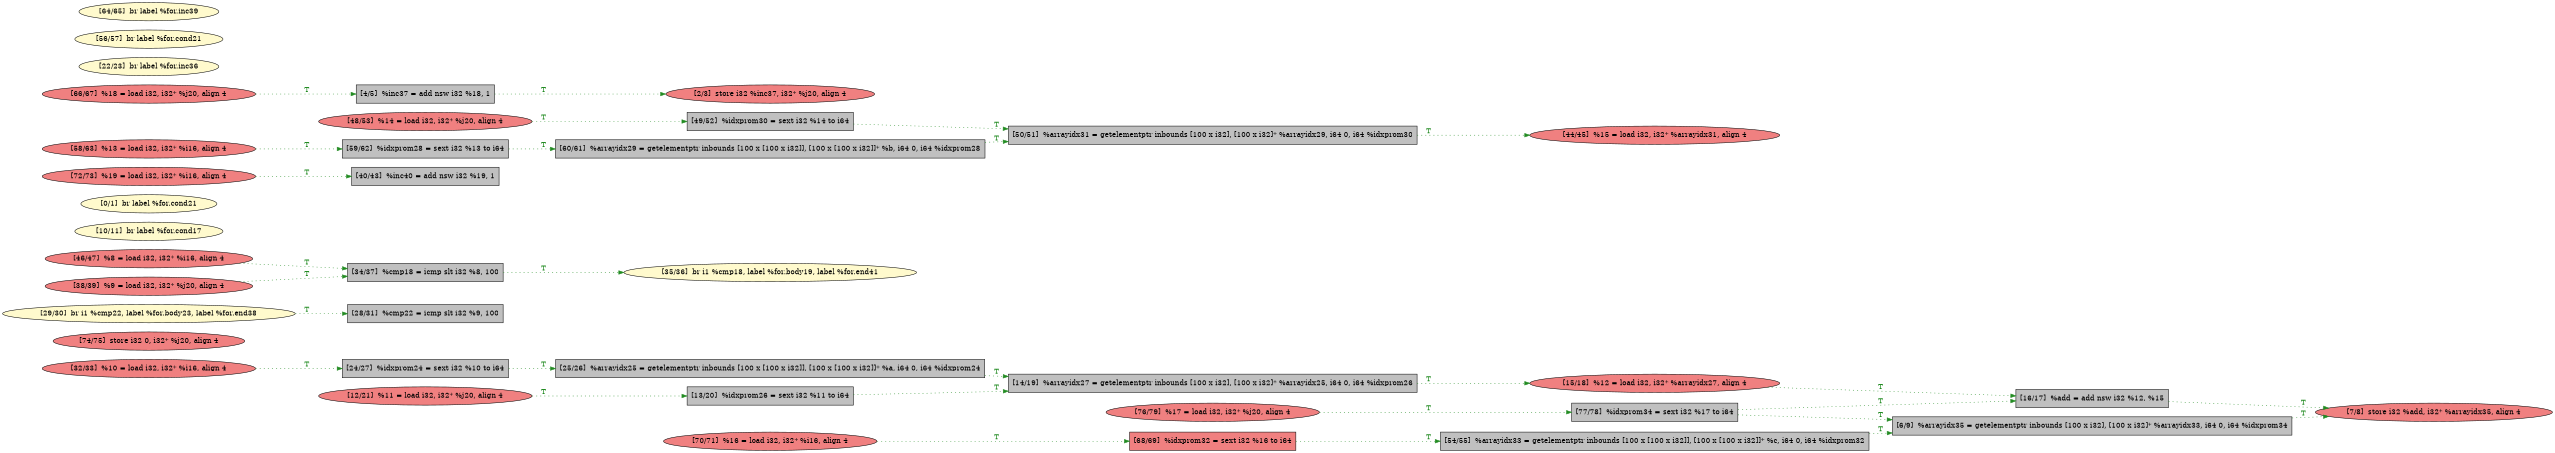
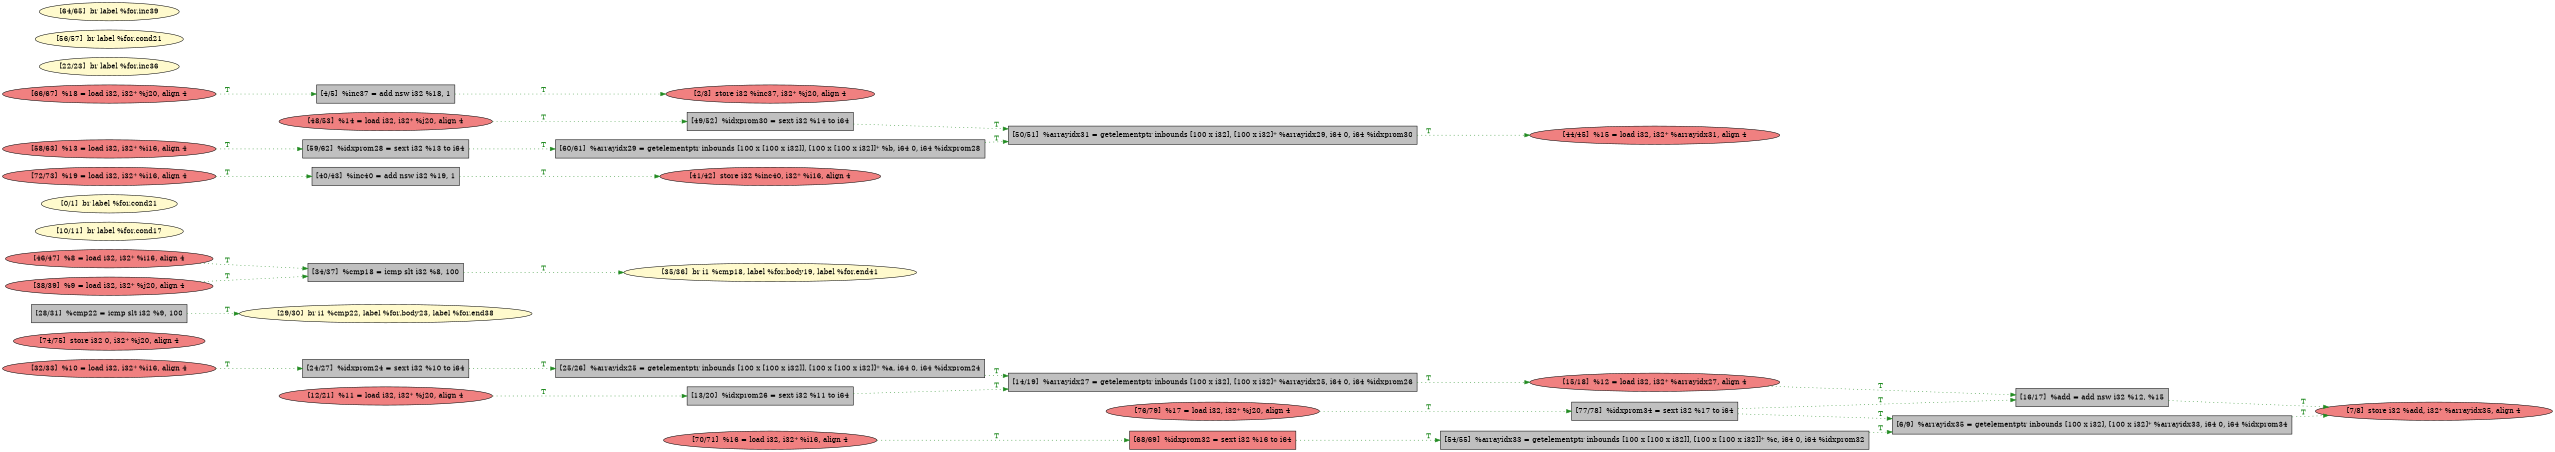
none -> (770, 176)
(319, 314) -> (211, 314)
